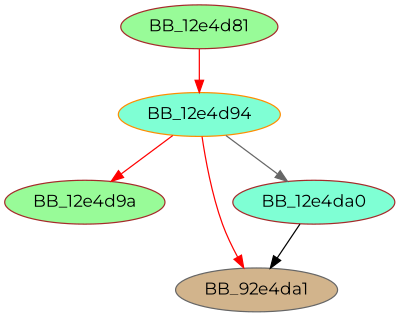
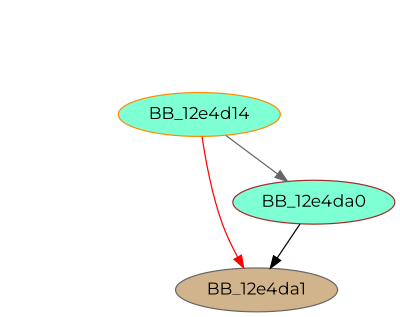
(199, 27) -> none
(199, 114) -> (199, 114)
(85, 202) -> none
(257, 290) -> (257, 290)
